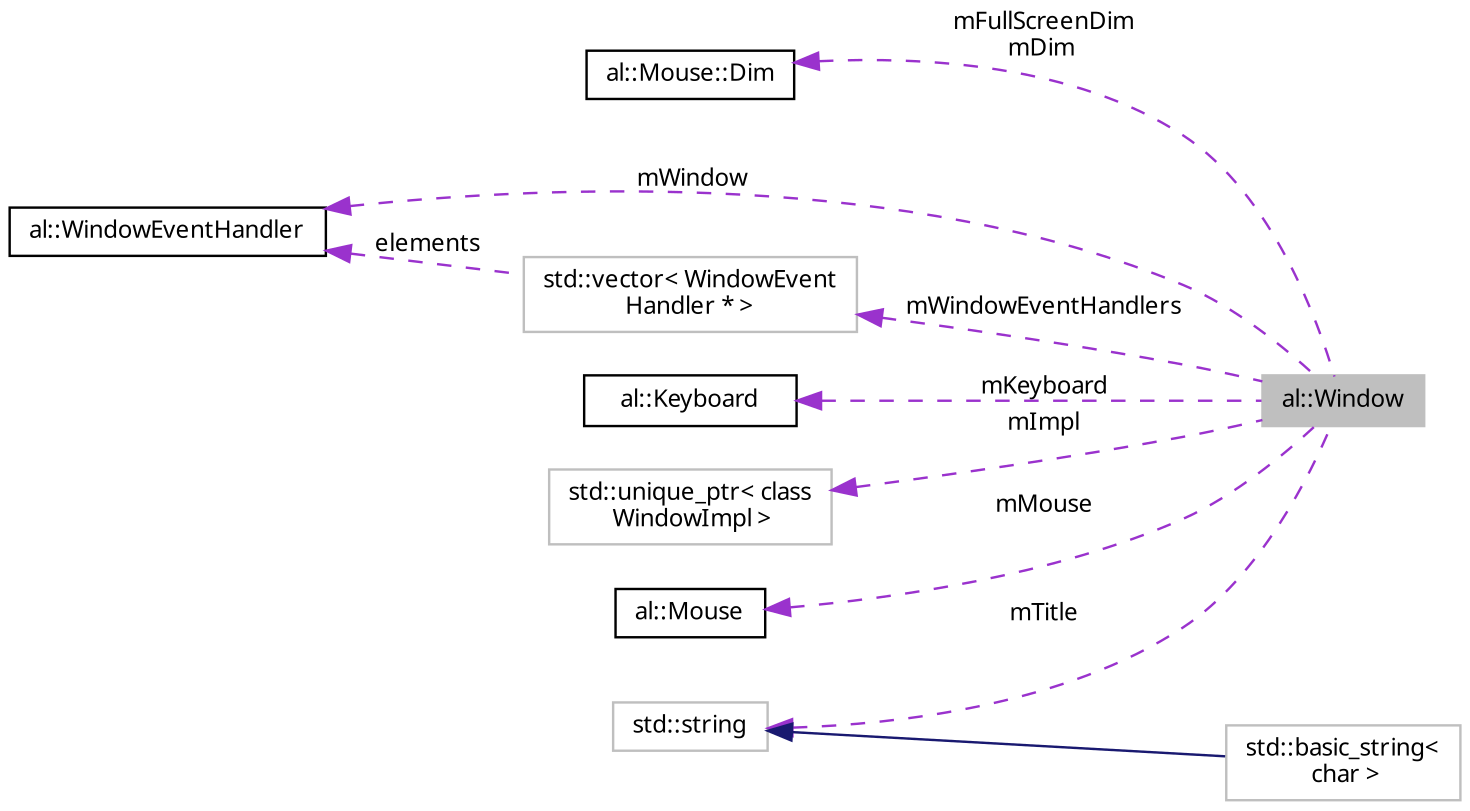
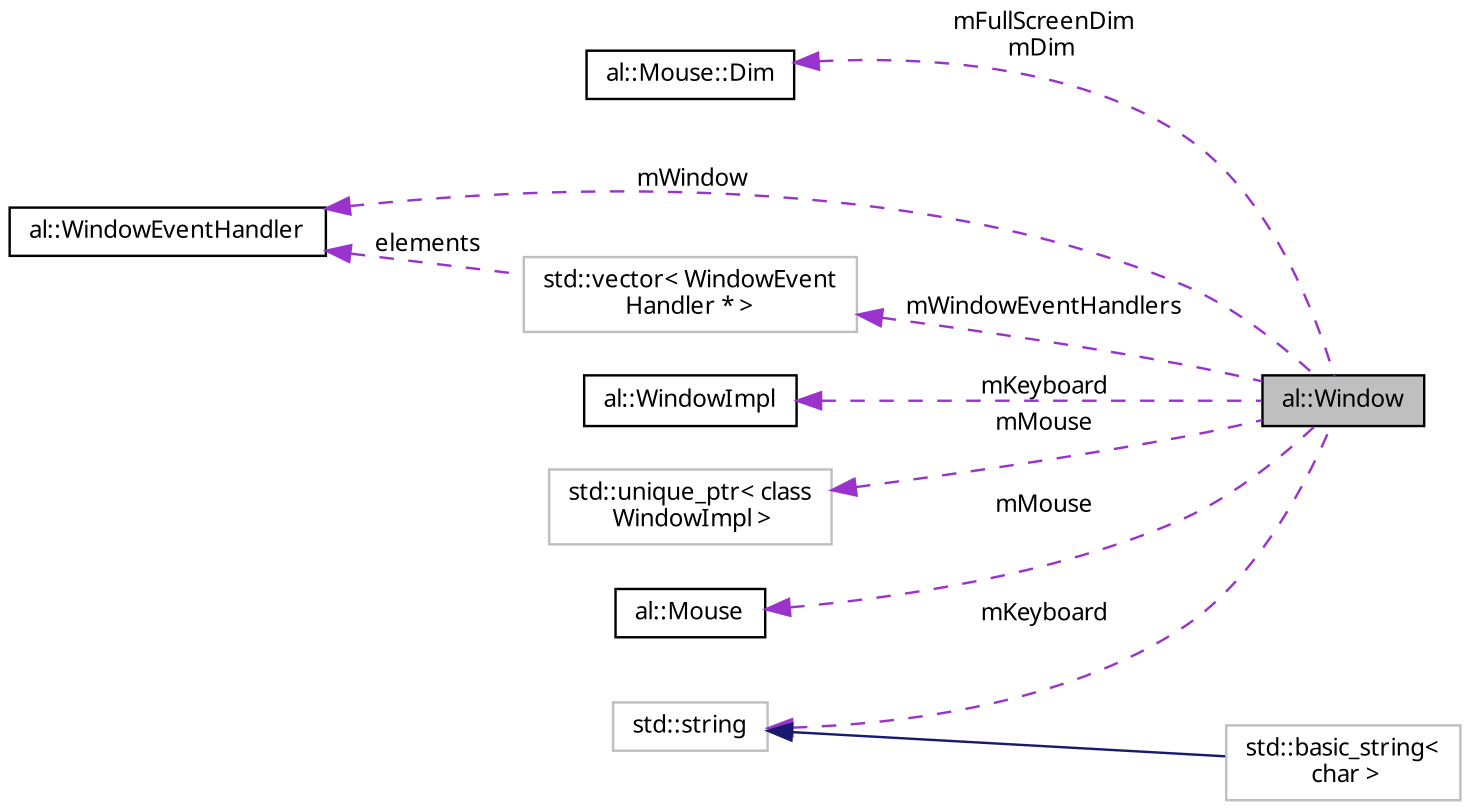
(690, 401) -> (690, 401)
(1343, 401) -> (1343, 401)
(1042, 424) -> (1042, 424)
(1042, 614) -> (1042, 614)
